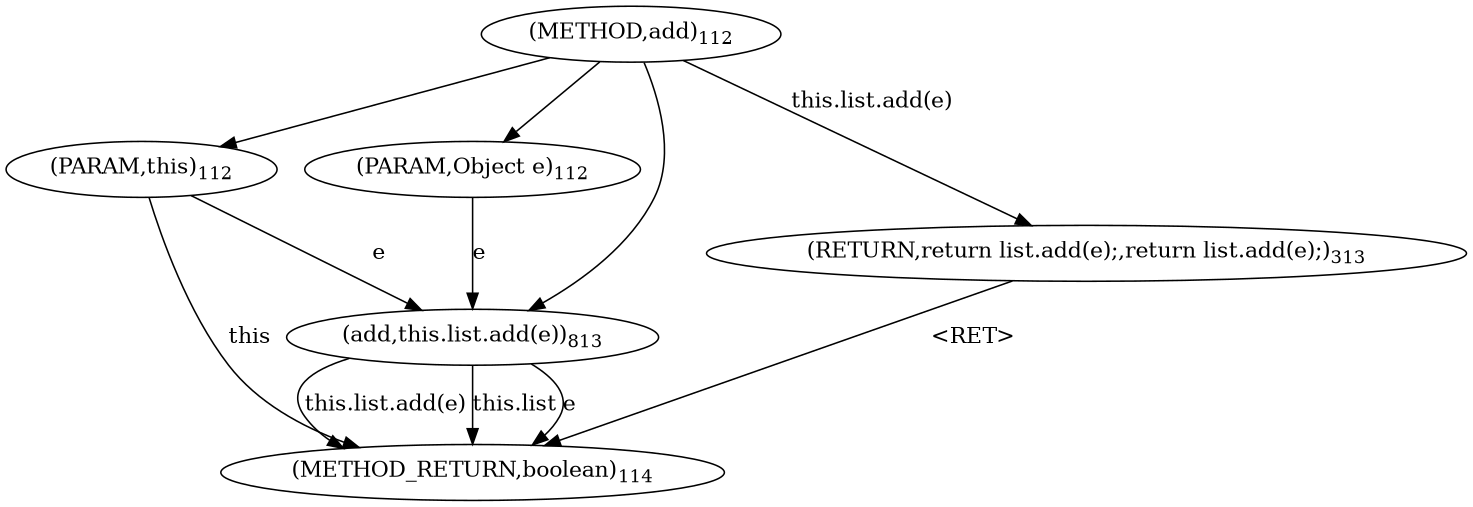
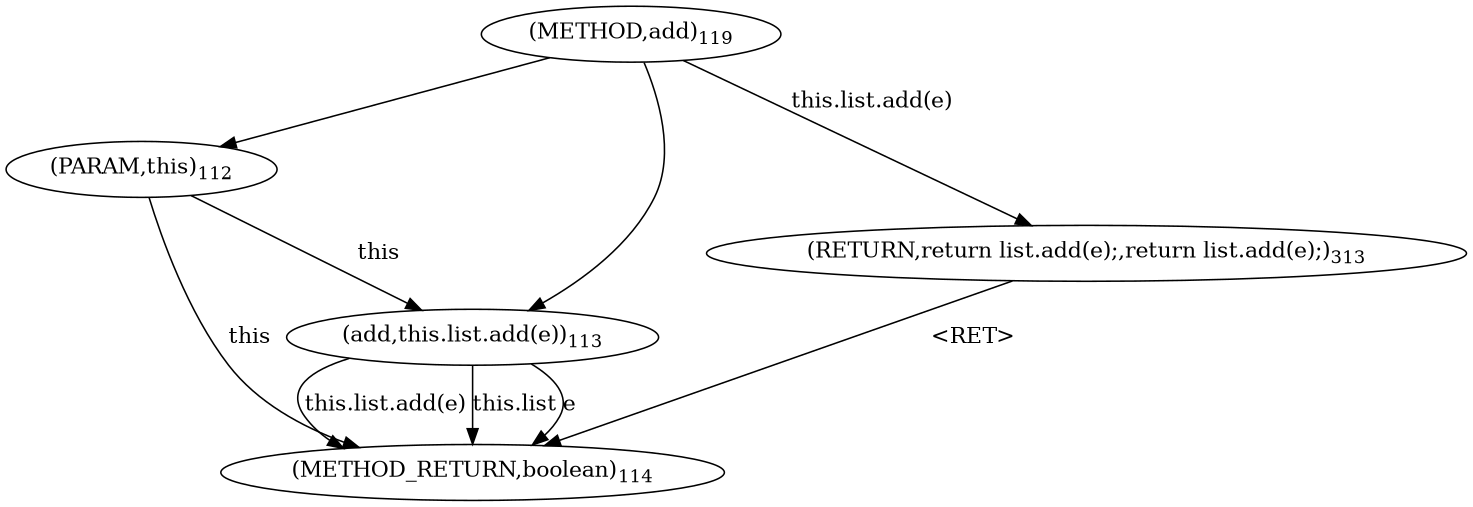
(716, 32) -> (716, 32)
(473, 169) -> none
(379, 253) -> (379, 253)
(585, 335) -> (585, 335)
